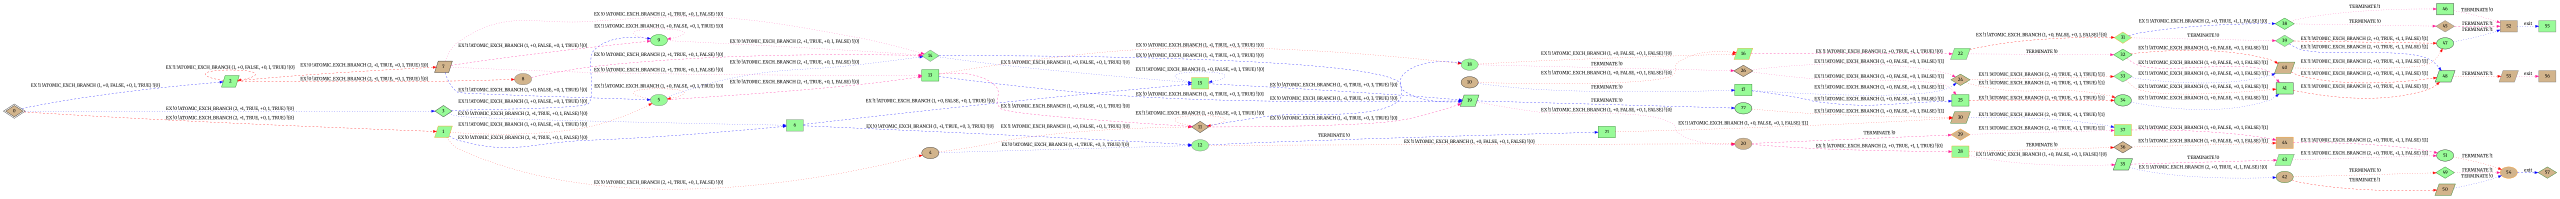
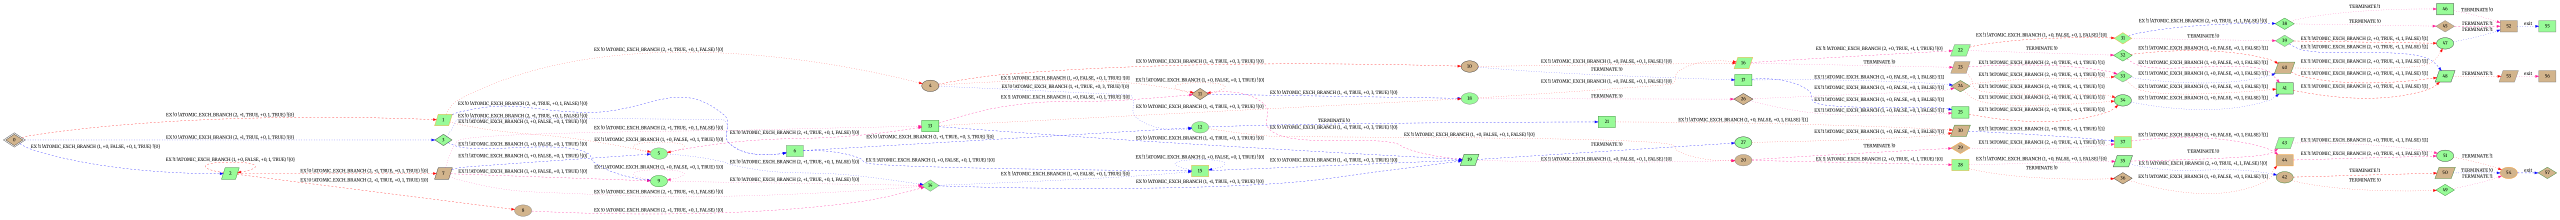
none -> (1198, 65)
none -> (1960, 67)
(2040, 119) -> (2040, 135)
